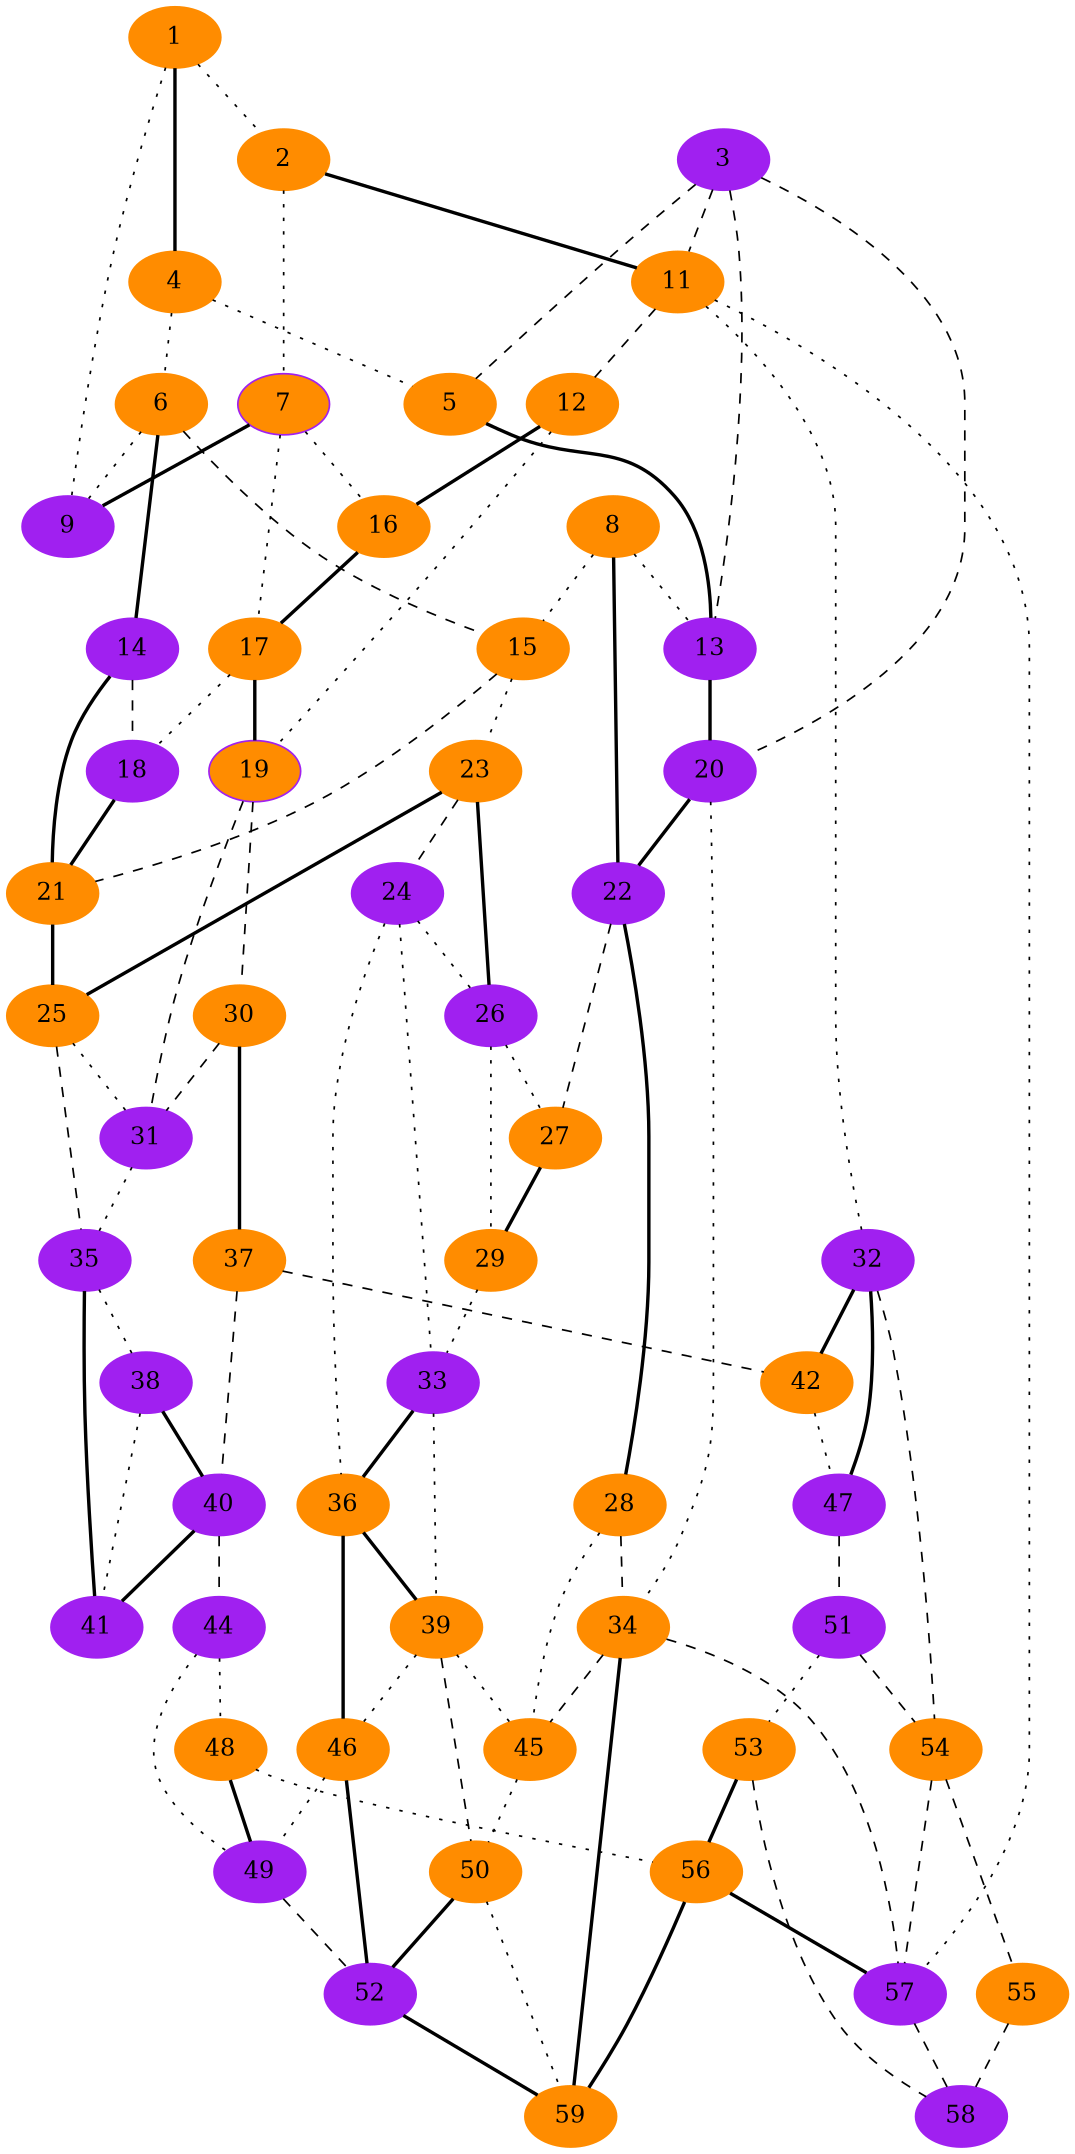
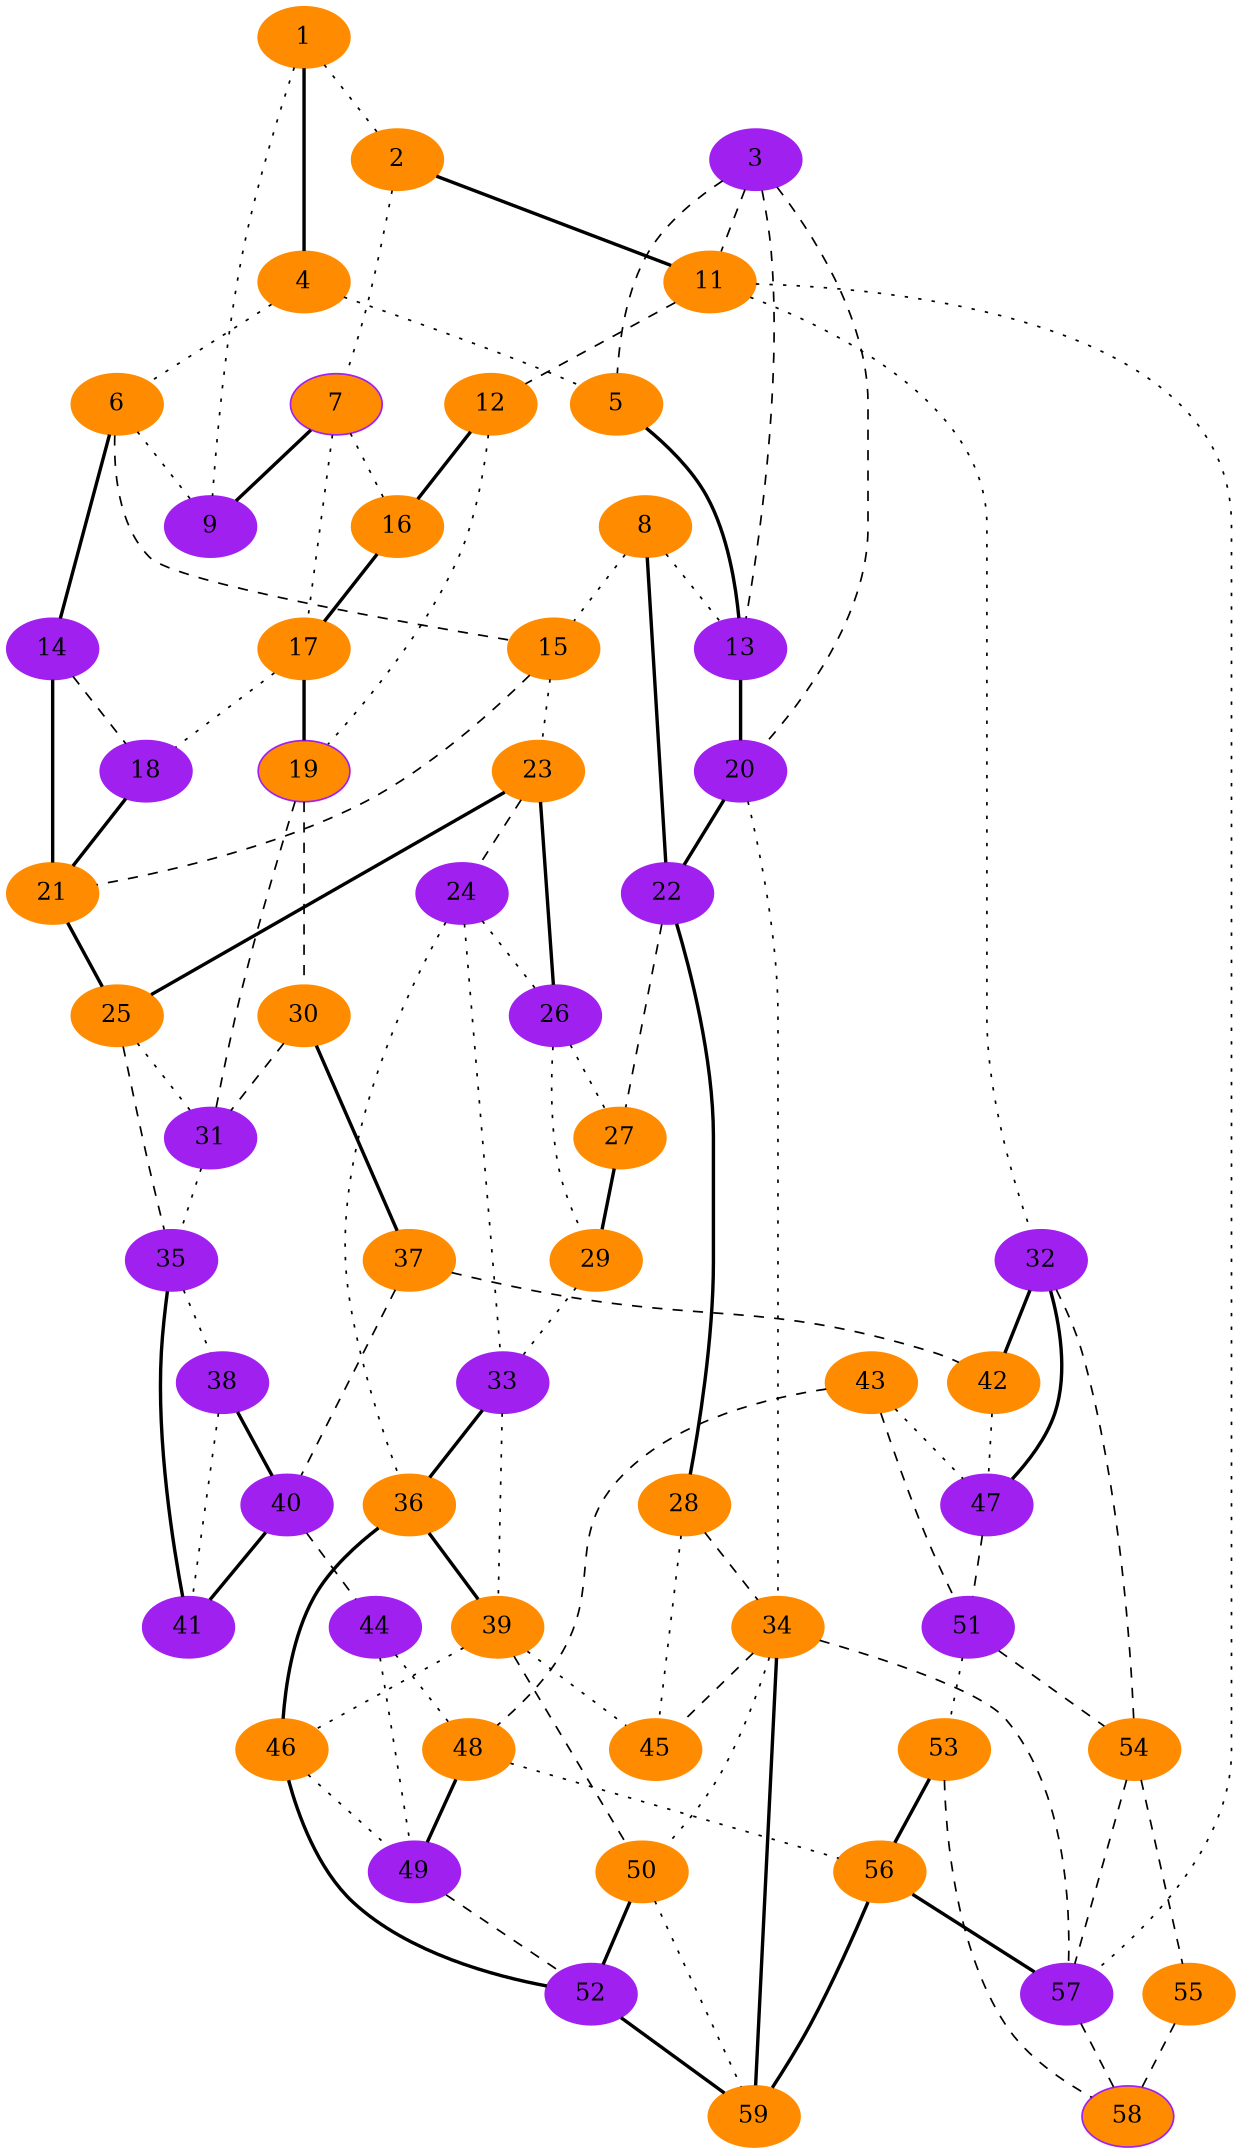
none -> (871, 1383)
(503, 1811) -> (729, 1758)
(961, 2116) -> (1128, 2116)
